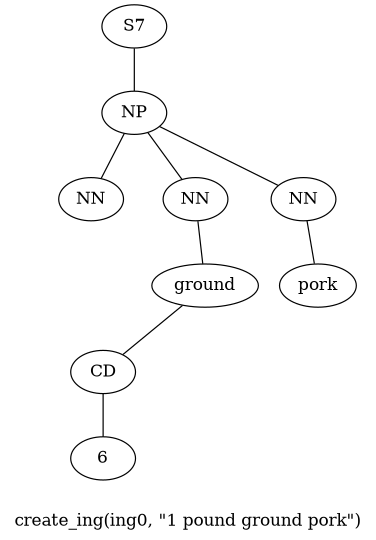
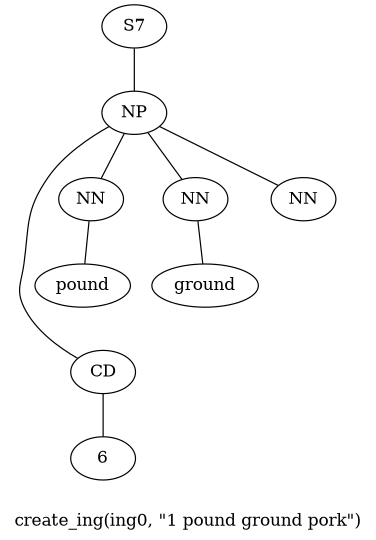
none -> (83, 286)
(318, 286) -> none
(153, 330) -> (27, 238)
